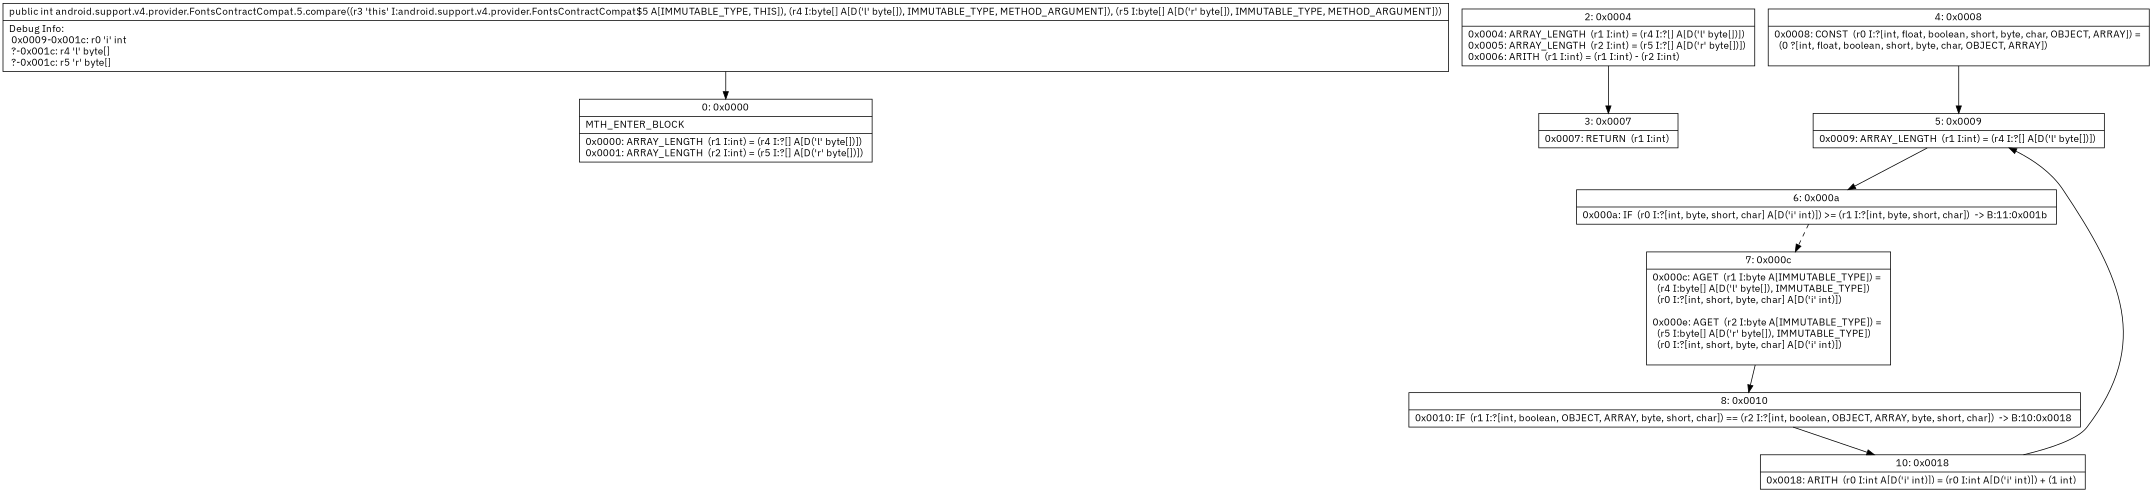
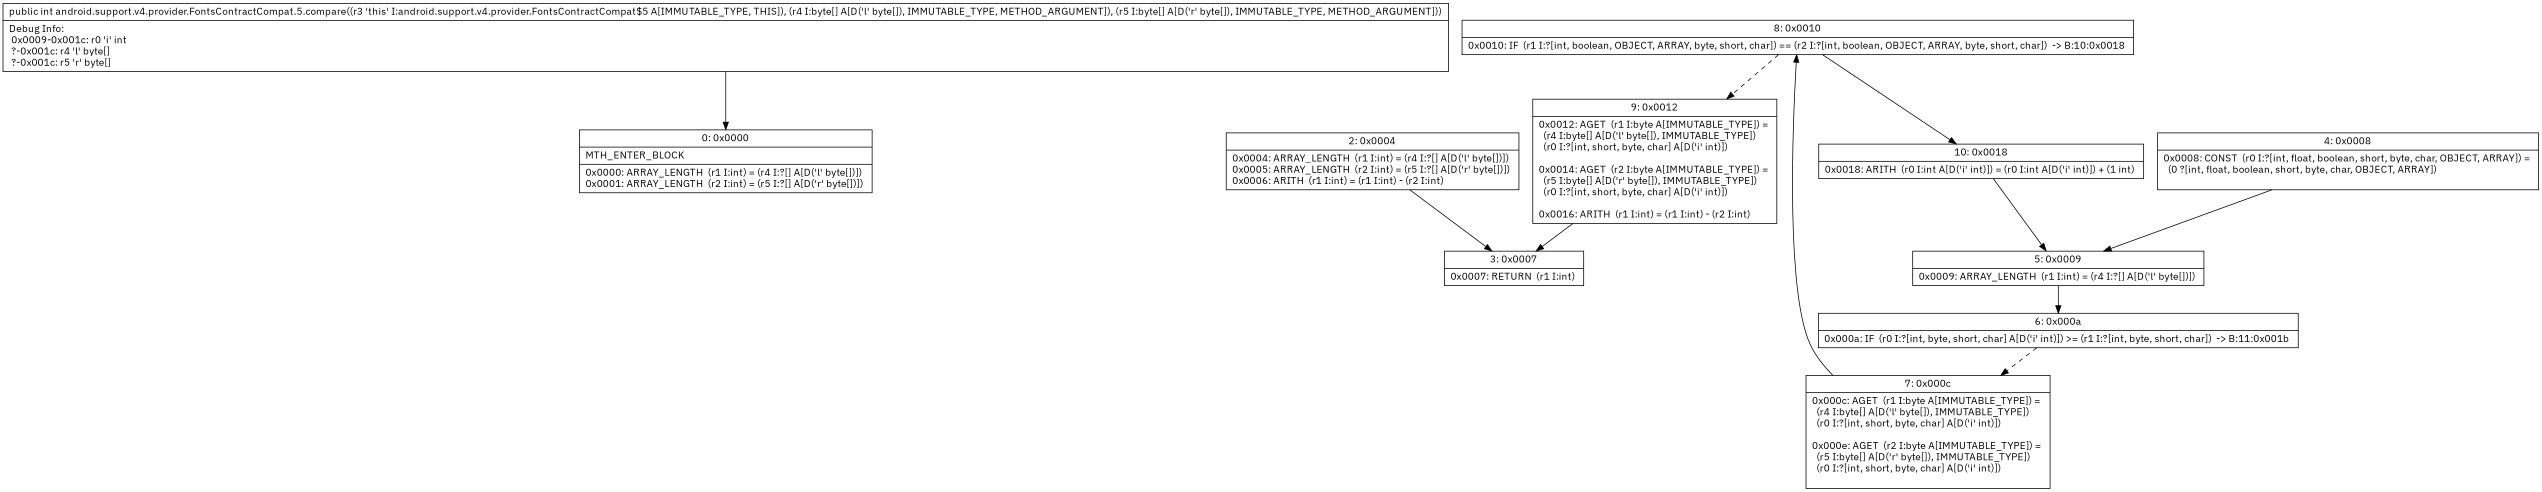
none -> (1655, 161)
